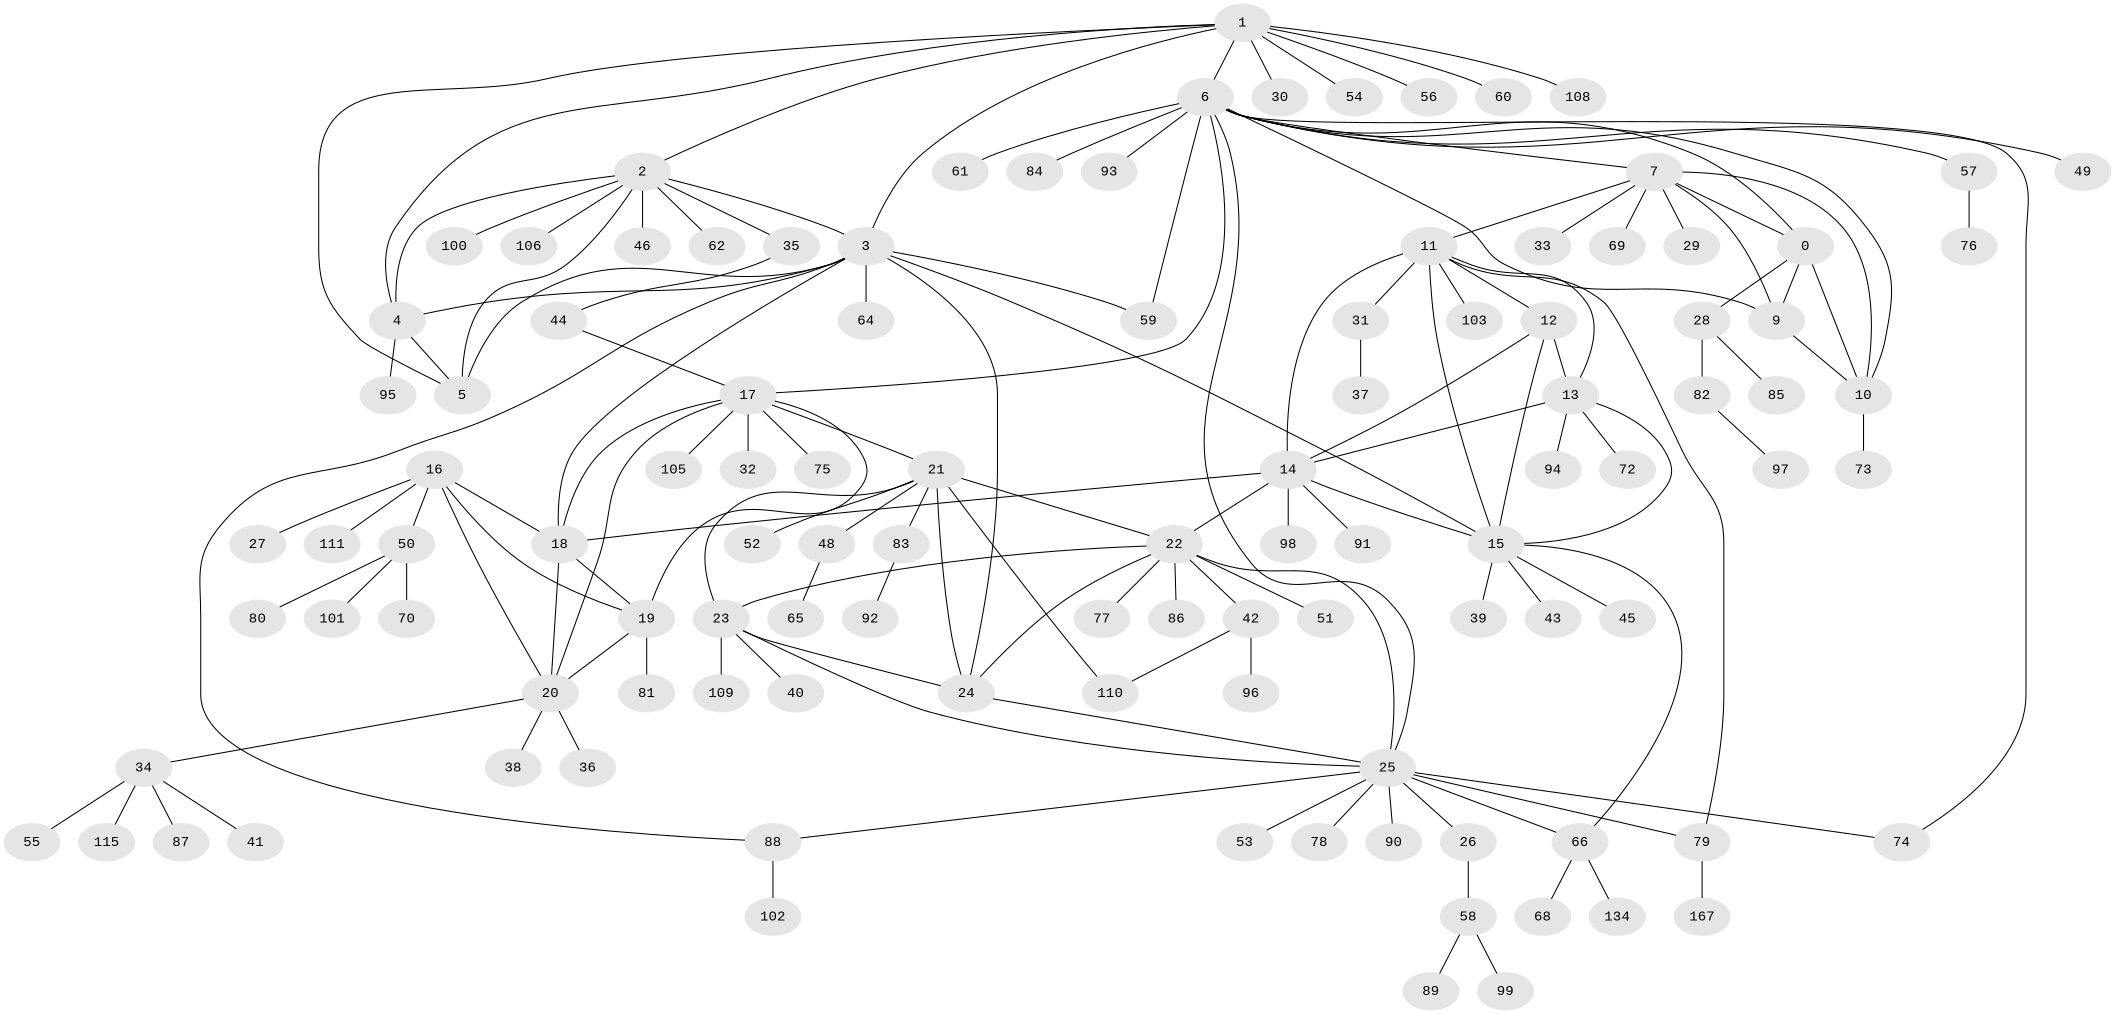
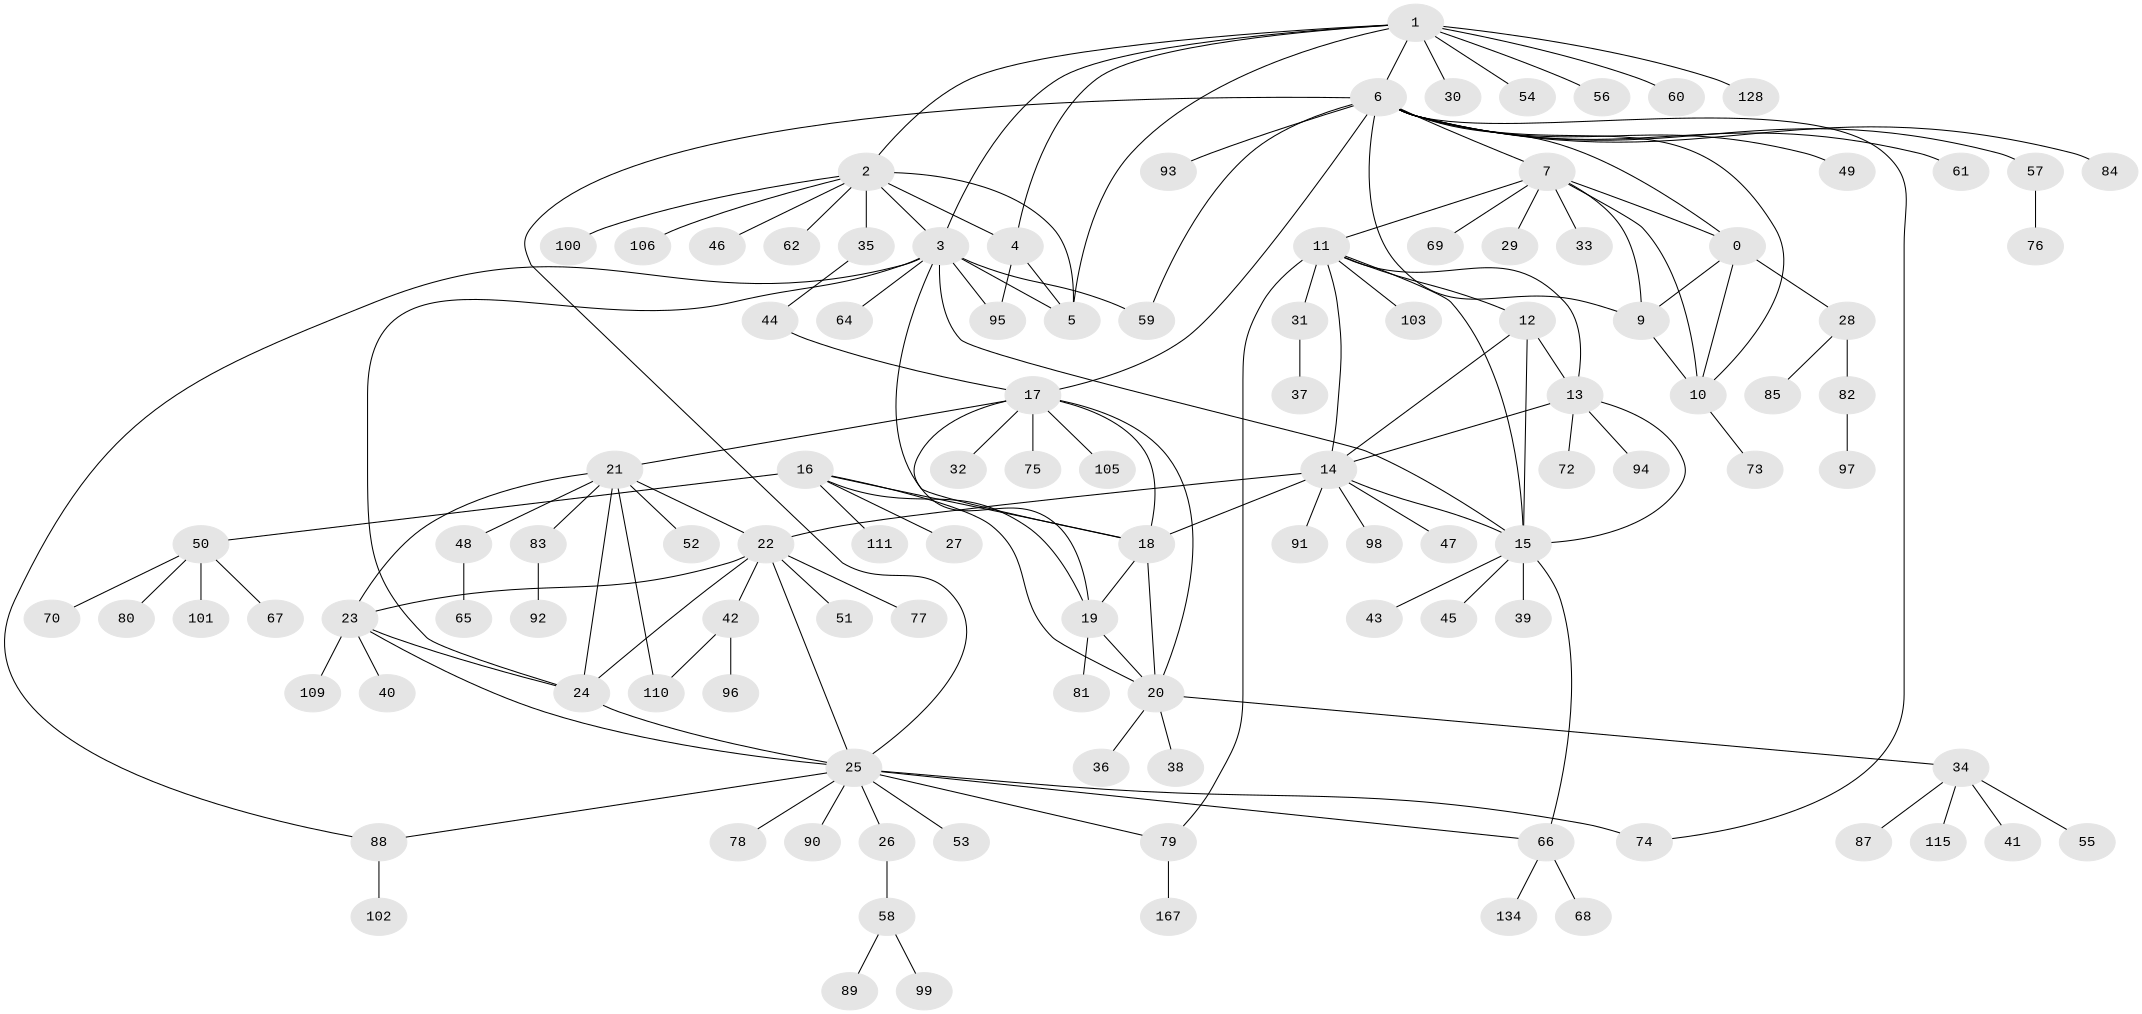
(1578, 97) -> (1751, 97)
(614, 291) -> (969, 284)
none -> (1449, 544)
none -> (275, 619)
(1176, 619) -> none
